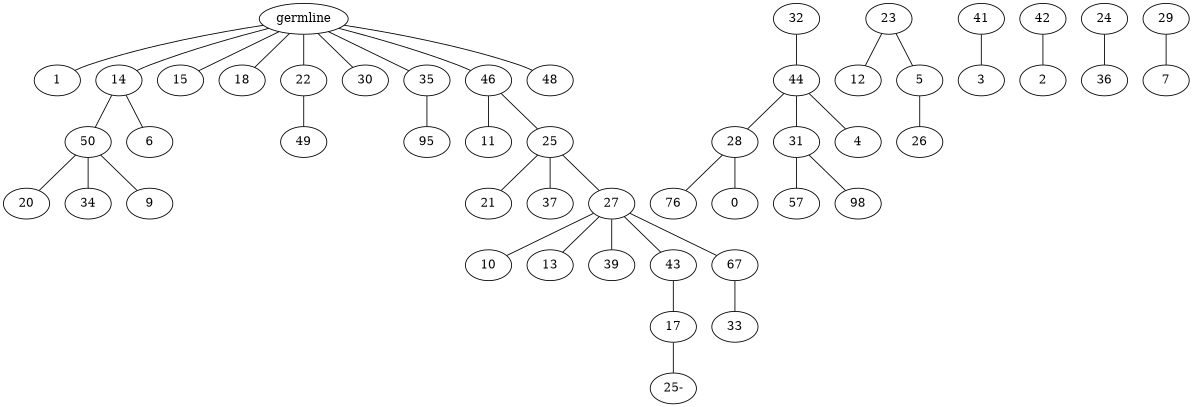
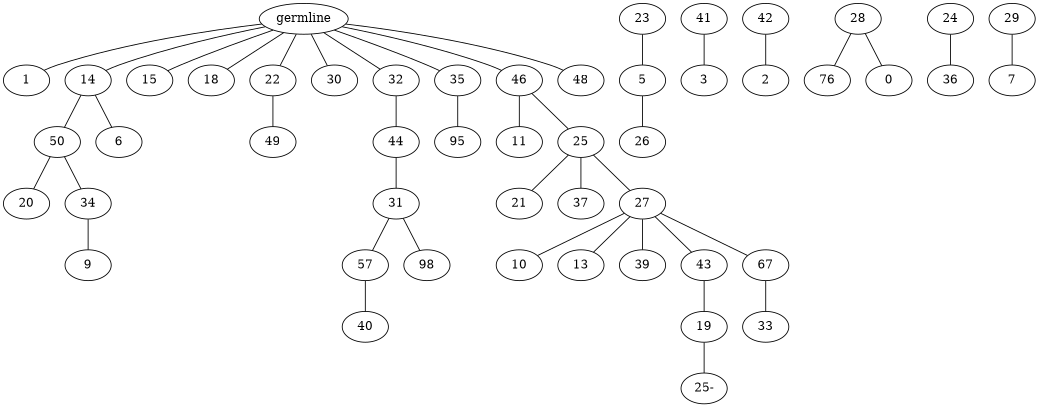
none -> (352, 51)
(858, 80) -> none
(766, 111) -> none
(858, 142) -> none
(119, 173) -> (88, 235)
none -> (365, 327)
(673, 327) -> (704, 327)
